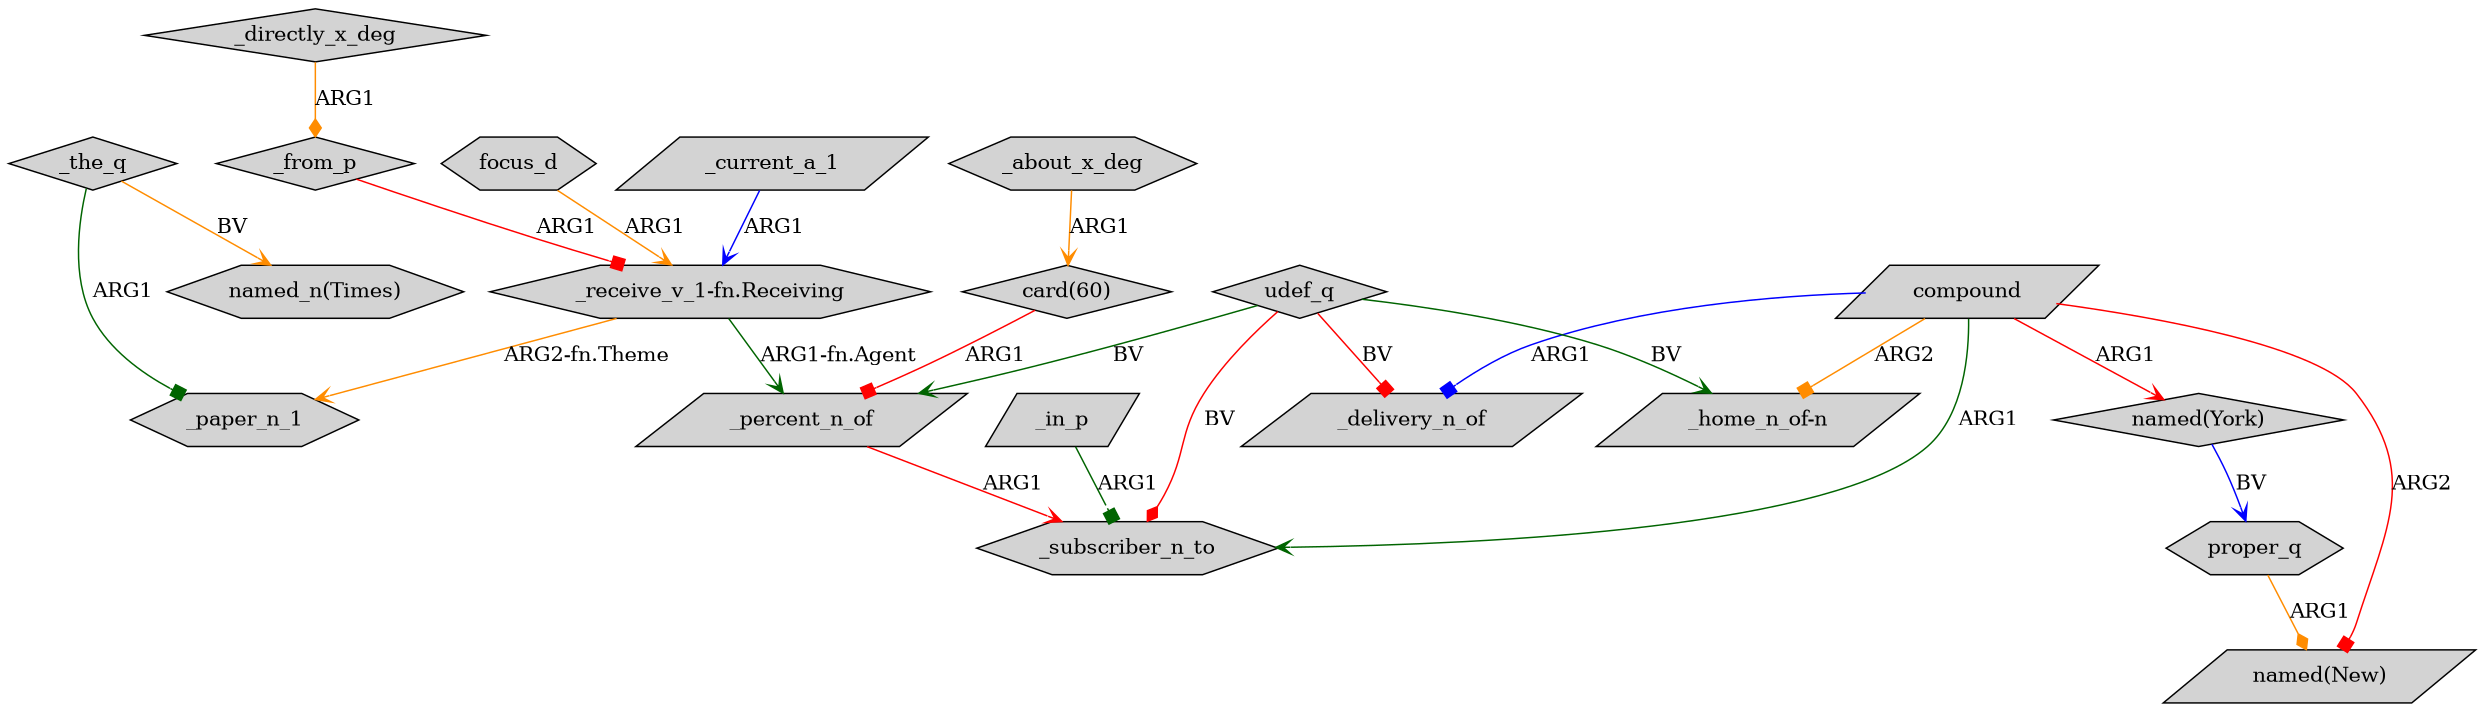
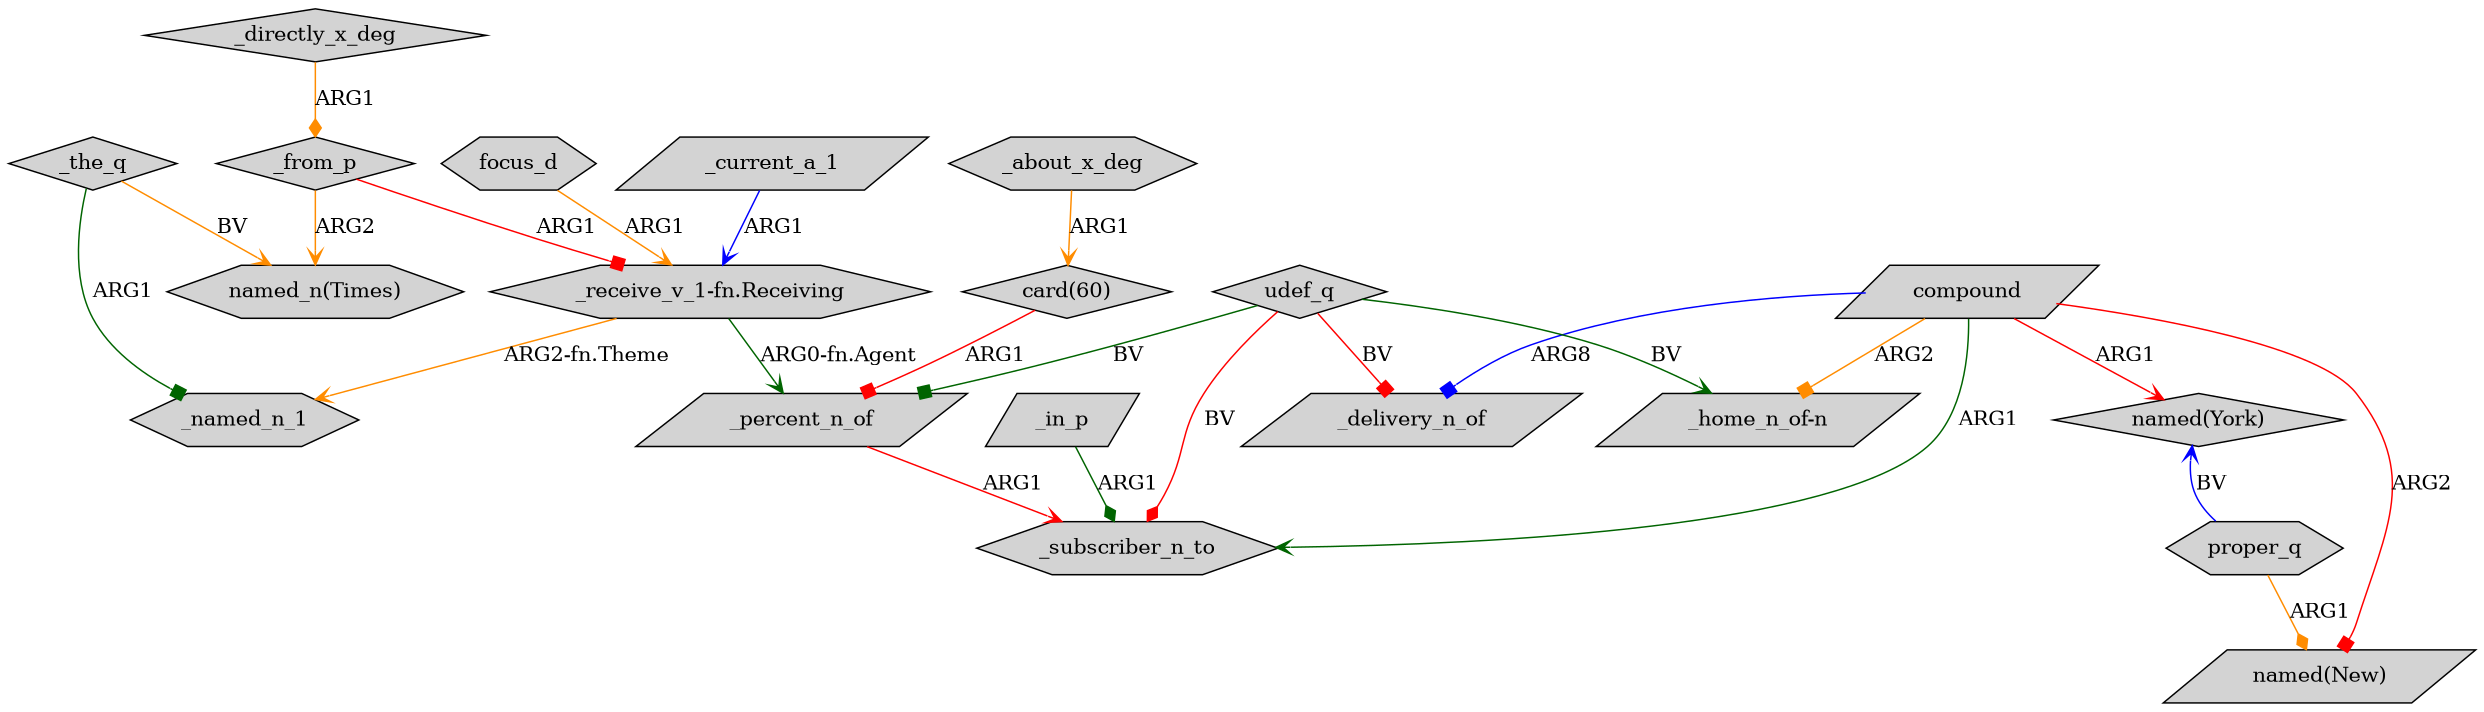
none -> (315, 220)
(1096, 350) -> (1096, 350)
(838, 356) -> (838, 356)
(1561, 356) -> (1561, 356)
(245, 420) -> (245, 420)
(2228, 475) -> (2195, 494)
(1091, 476) -> (1091, 476)
